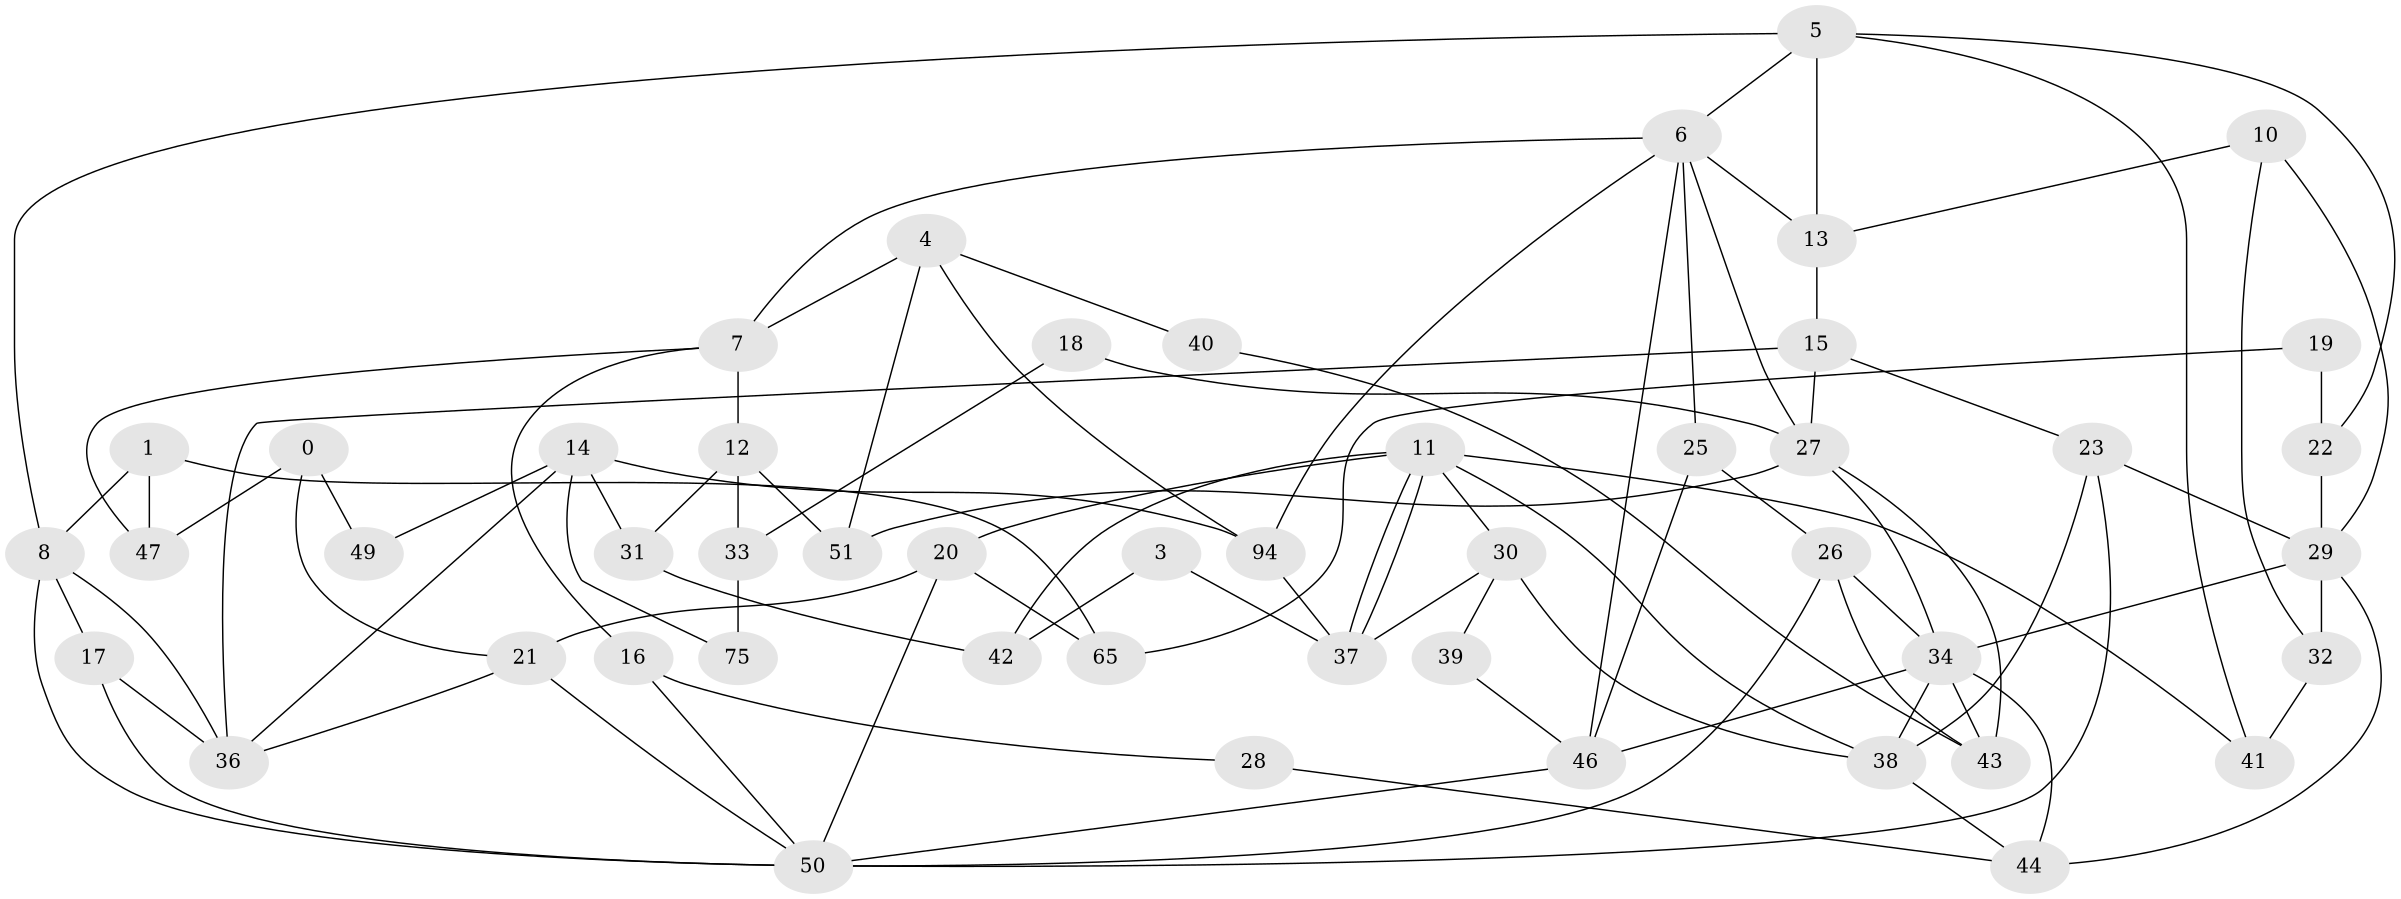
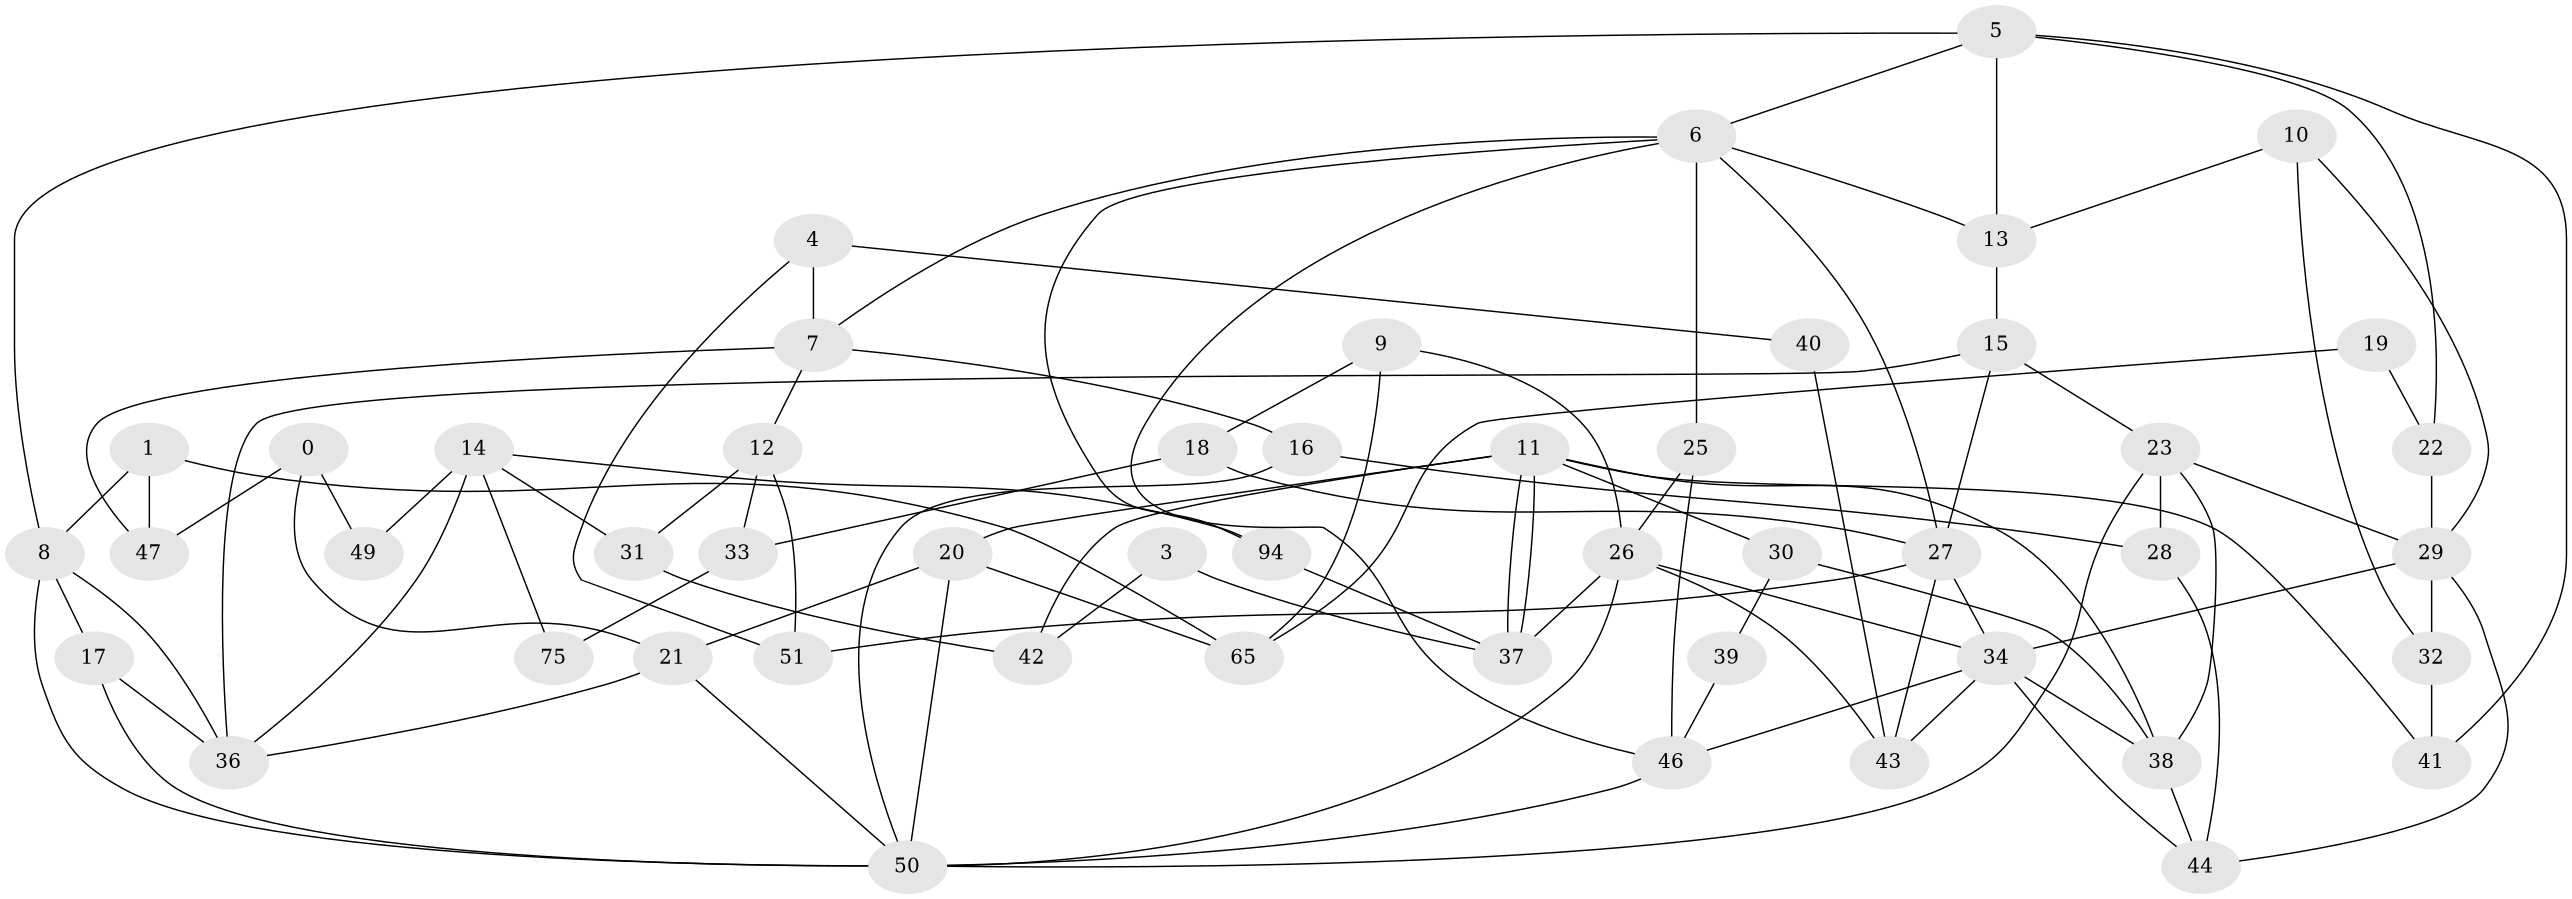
none -> (1382, 345)
(1072, 419) -> none
none -> (2161, 501)
(1427, 606) -> (1577, 597)
